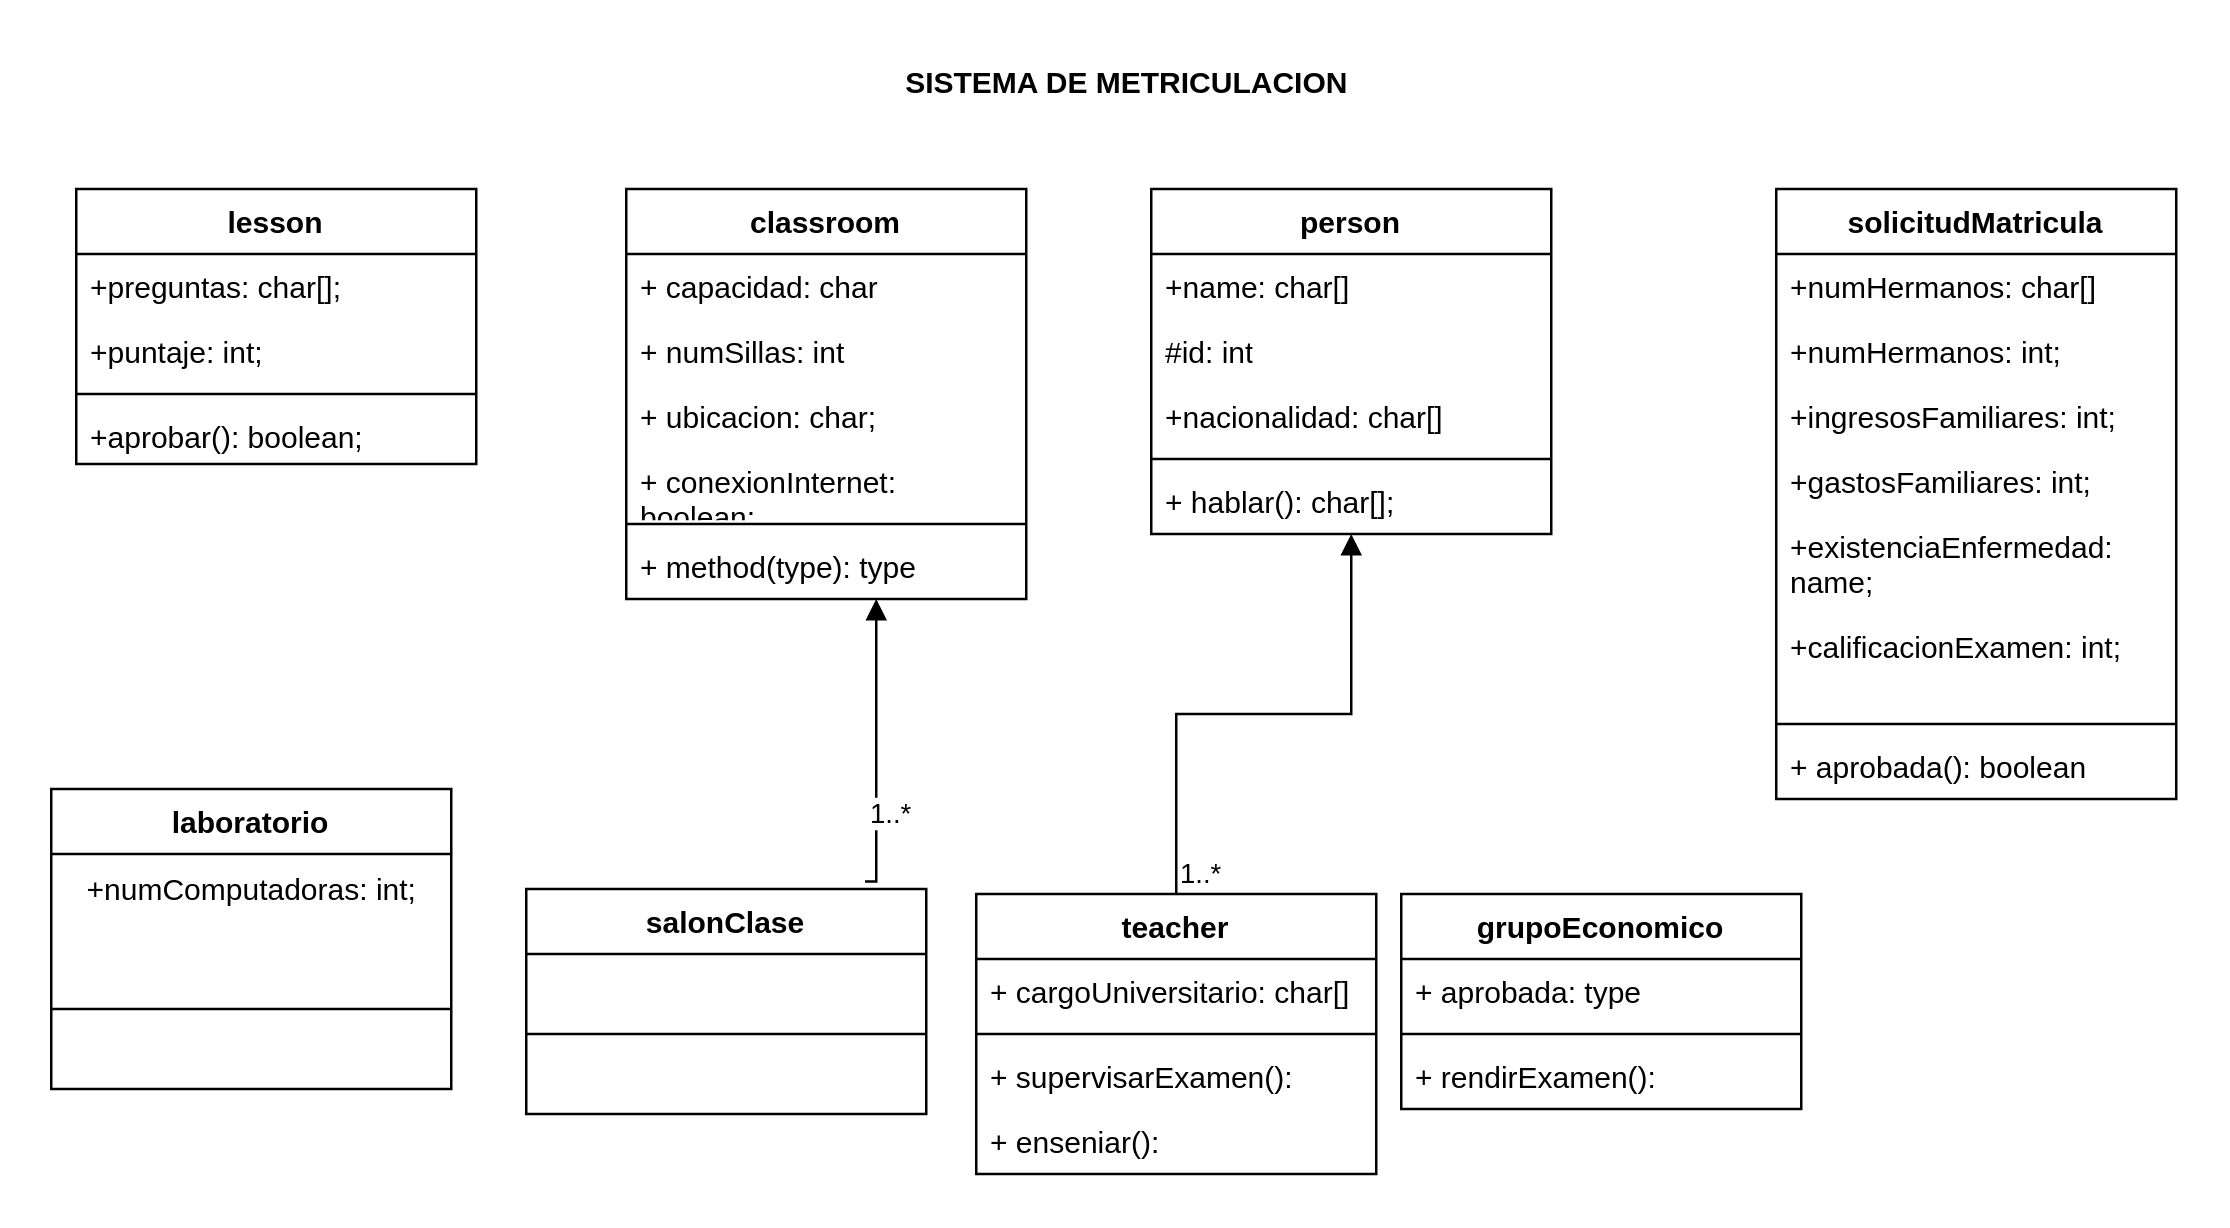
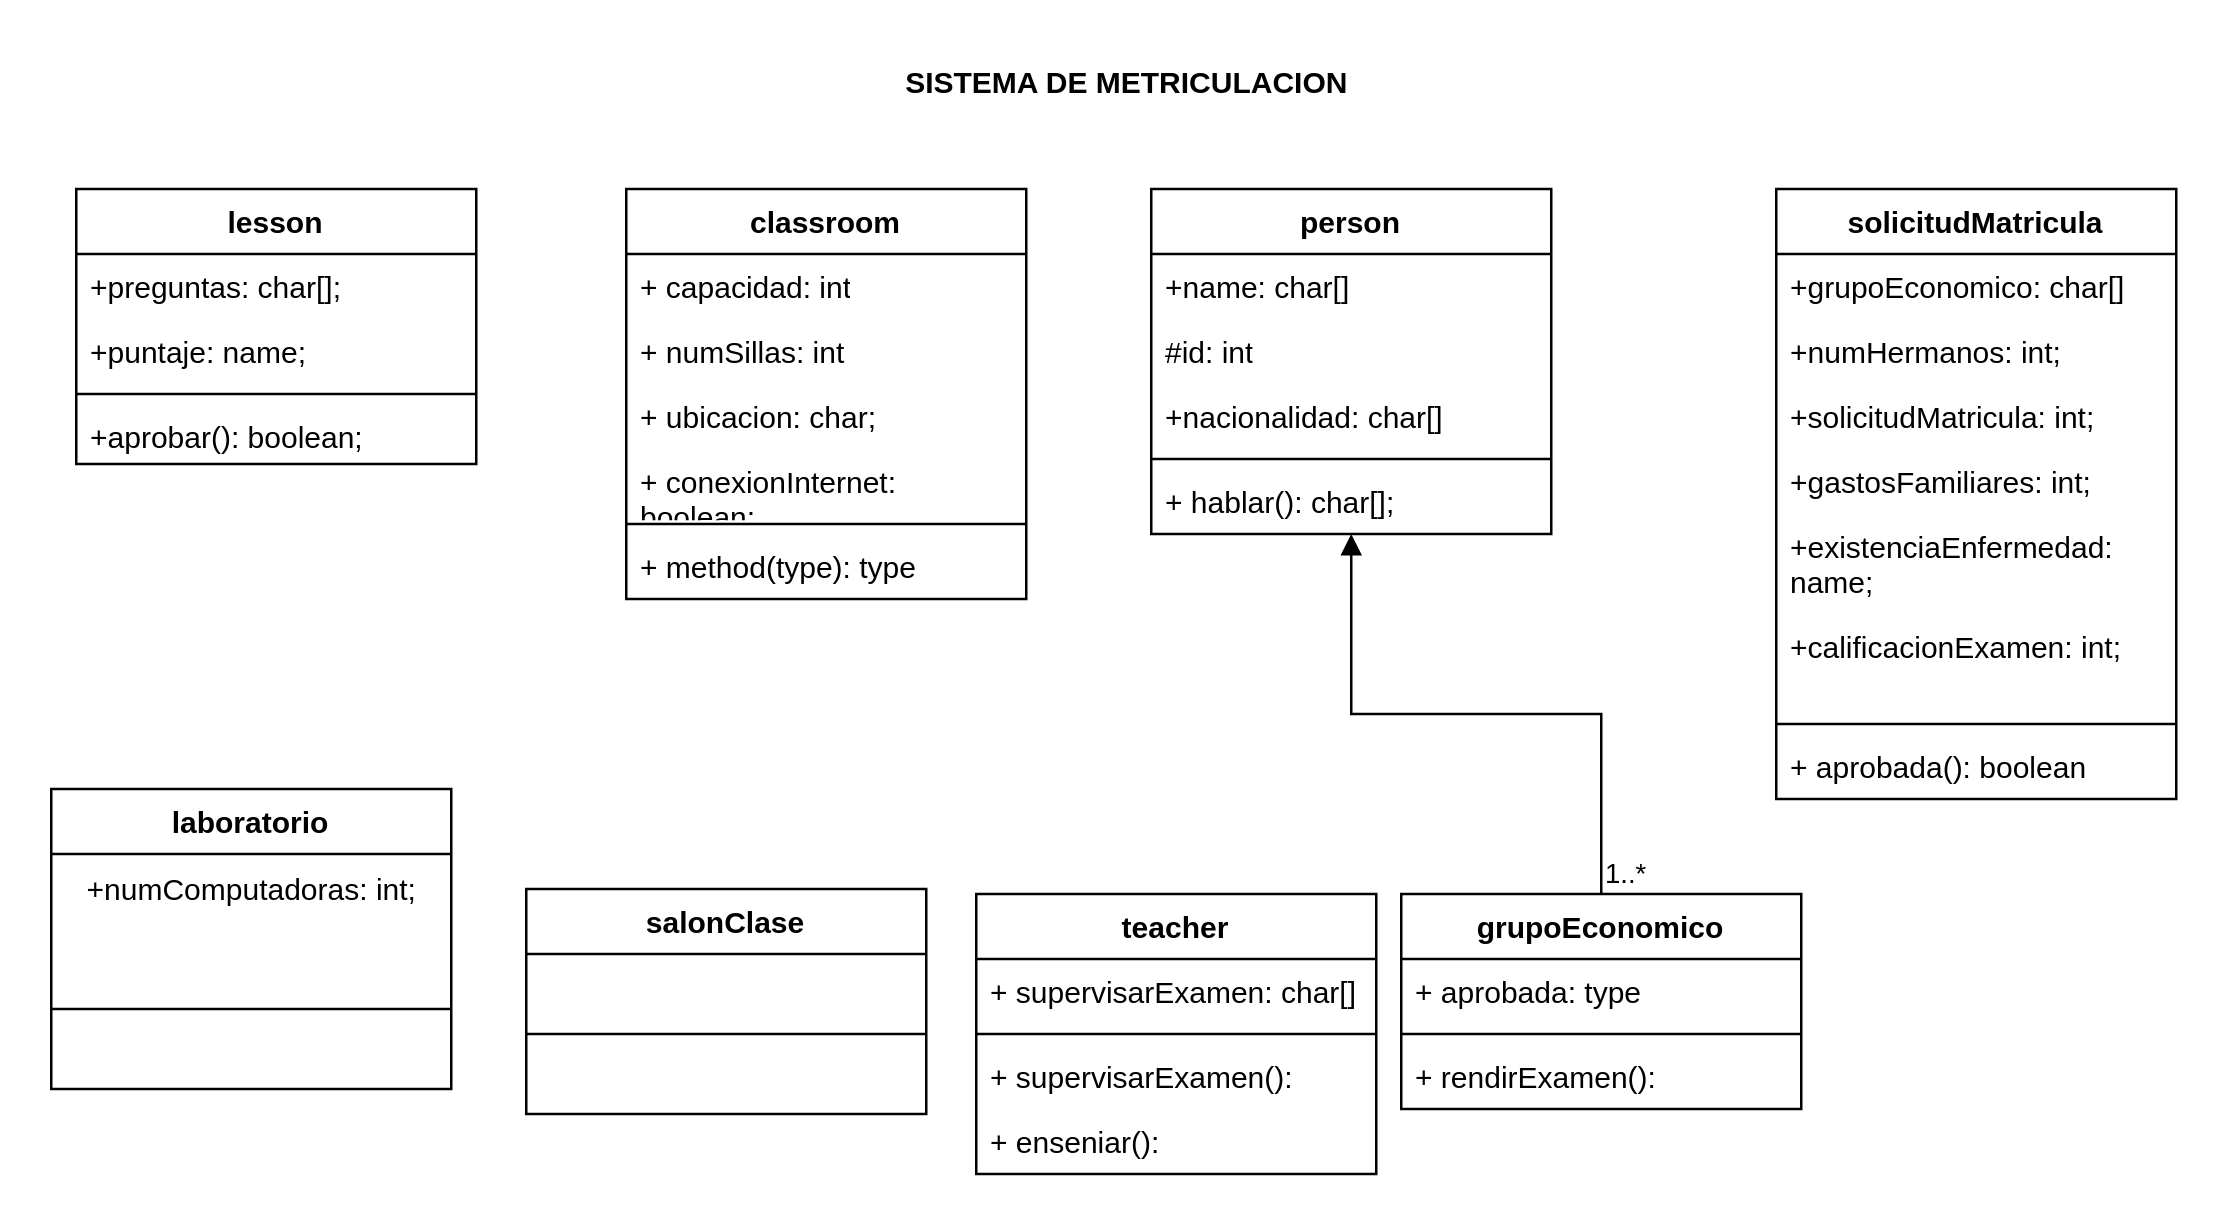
(768, 289) -> (756, 289)
(1951, 289) -> (1973, 289)
(193, 354) -> (206, 354)
(1970, 419) -> (1966, 419)
none -> (1567, 714)
(1176, 717) -> none
(876, 756) -> none
(1179, 1012) -> (1179, 1012)
